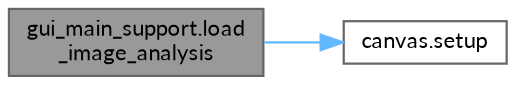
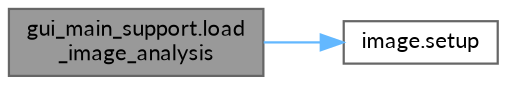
(425, 42) -> (421, 42)
